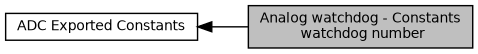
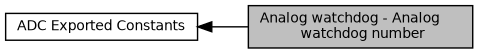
(361, 27) -> (361, 27)
